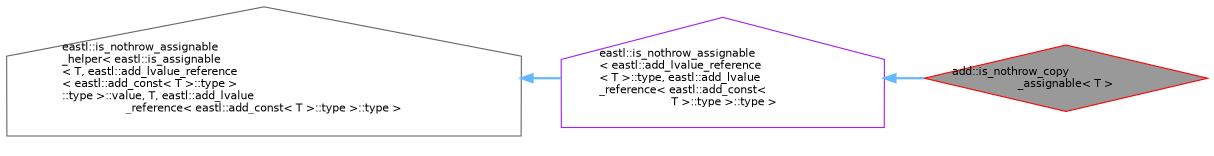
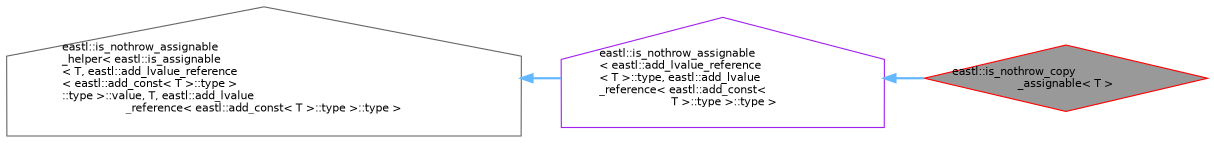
(1066, 78) -> (1066, 78)
